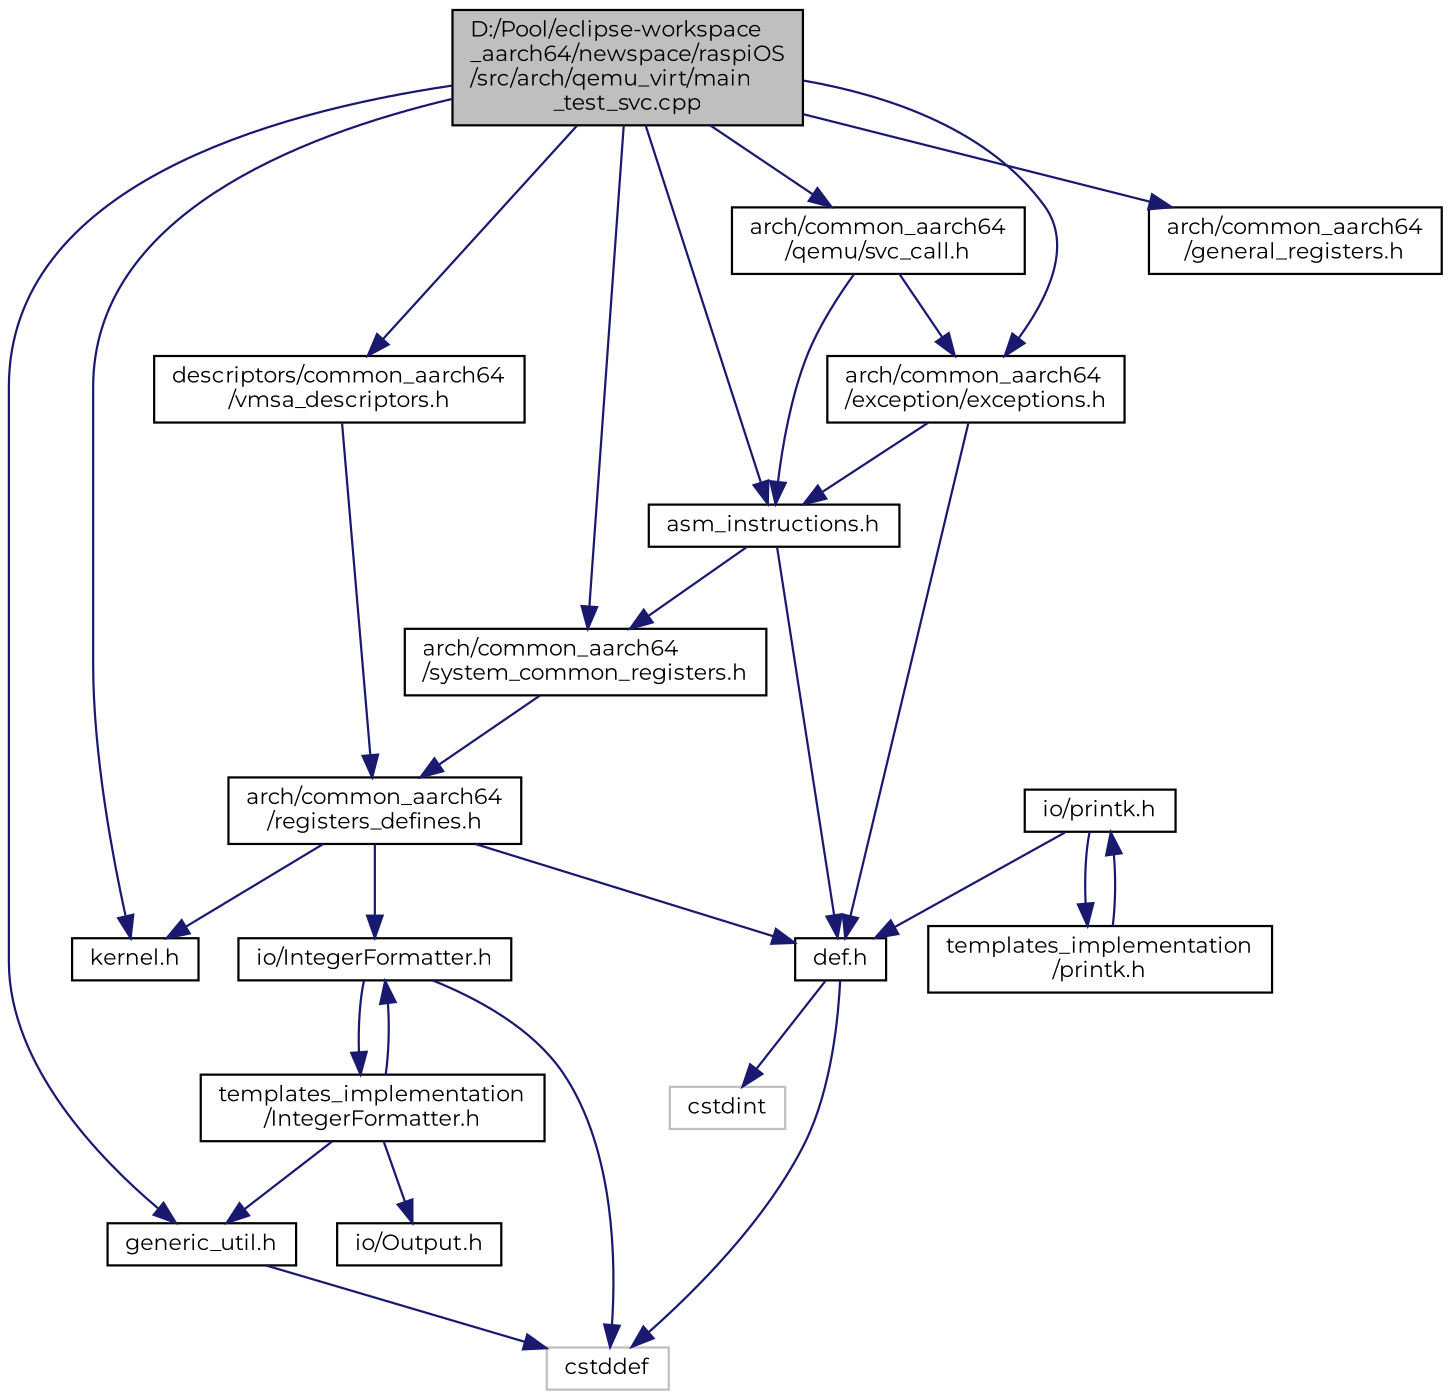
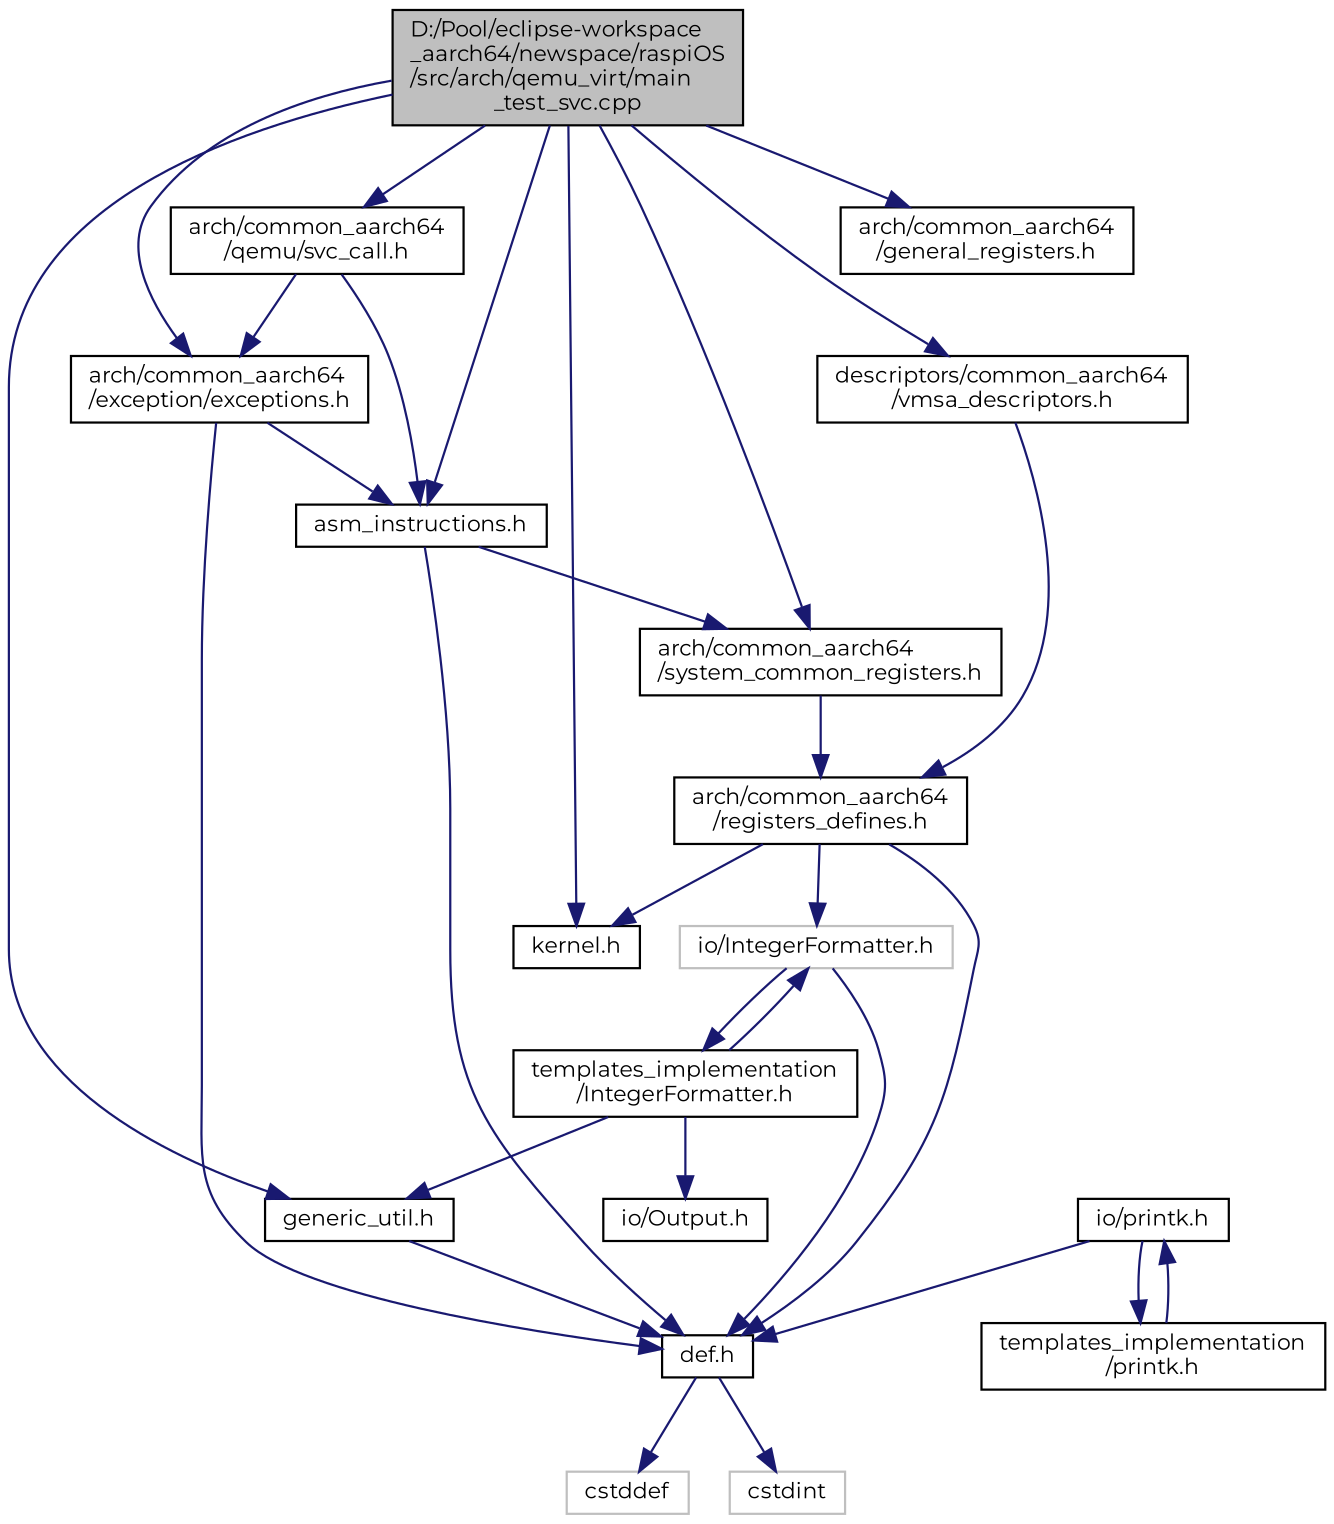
(375, 959) -> (816, 947)
(586, 1117) -> (863, 1155)
(396, 1304) -> (524, 1285)
